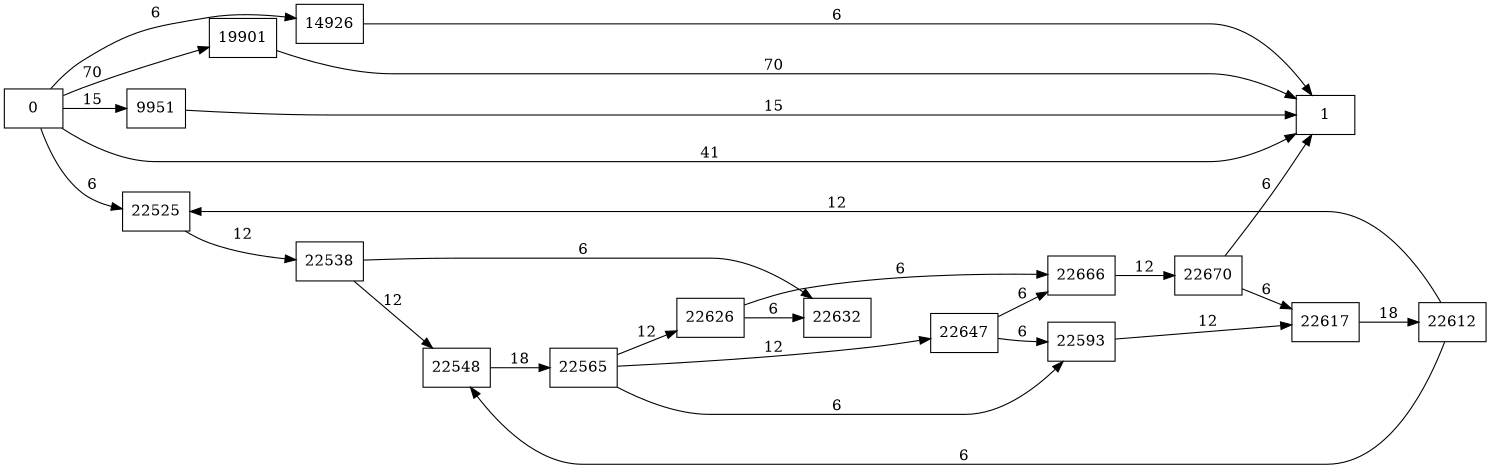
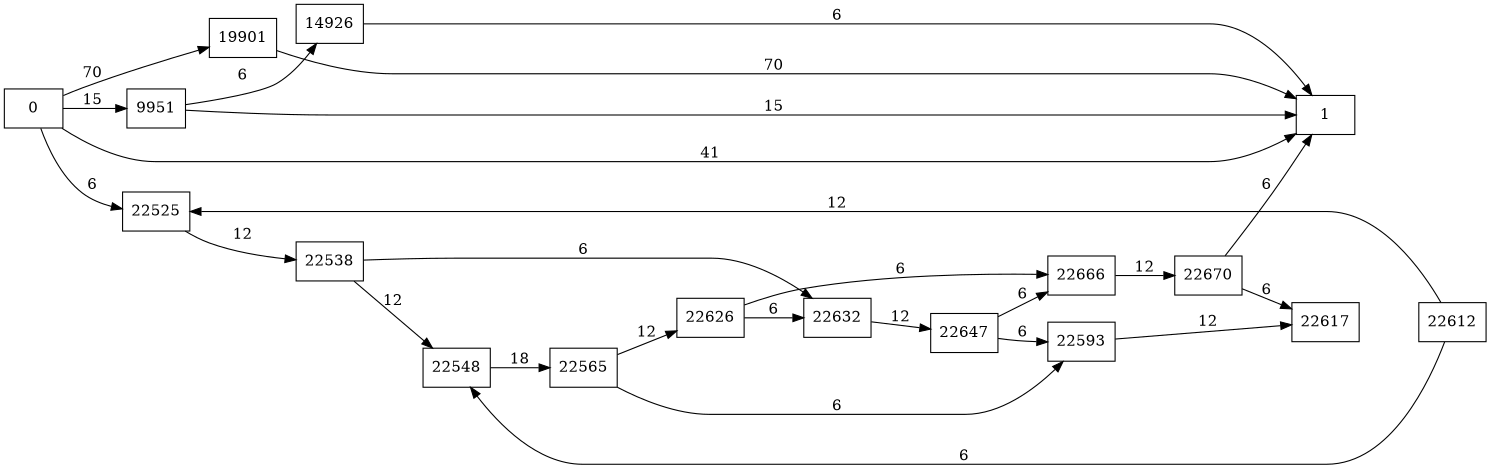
(159, 27) -> (254, 92)
(1384, 322) -> none
(769, 357) -> (895, 325)
